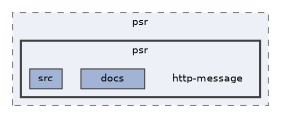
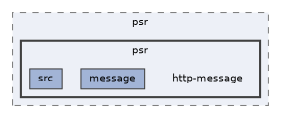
(113, 79) -> (113, 79)
